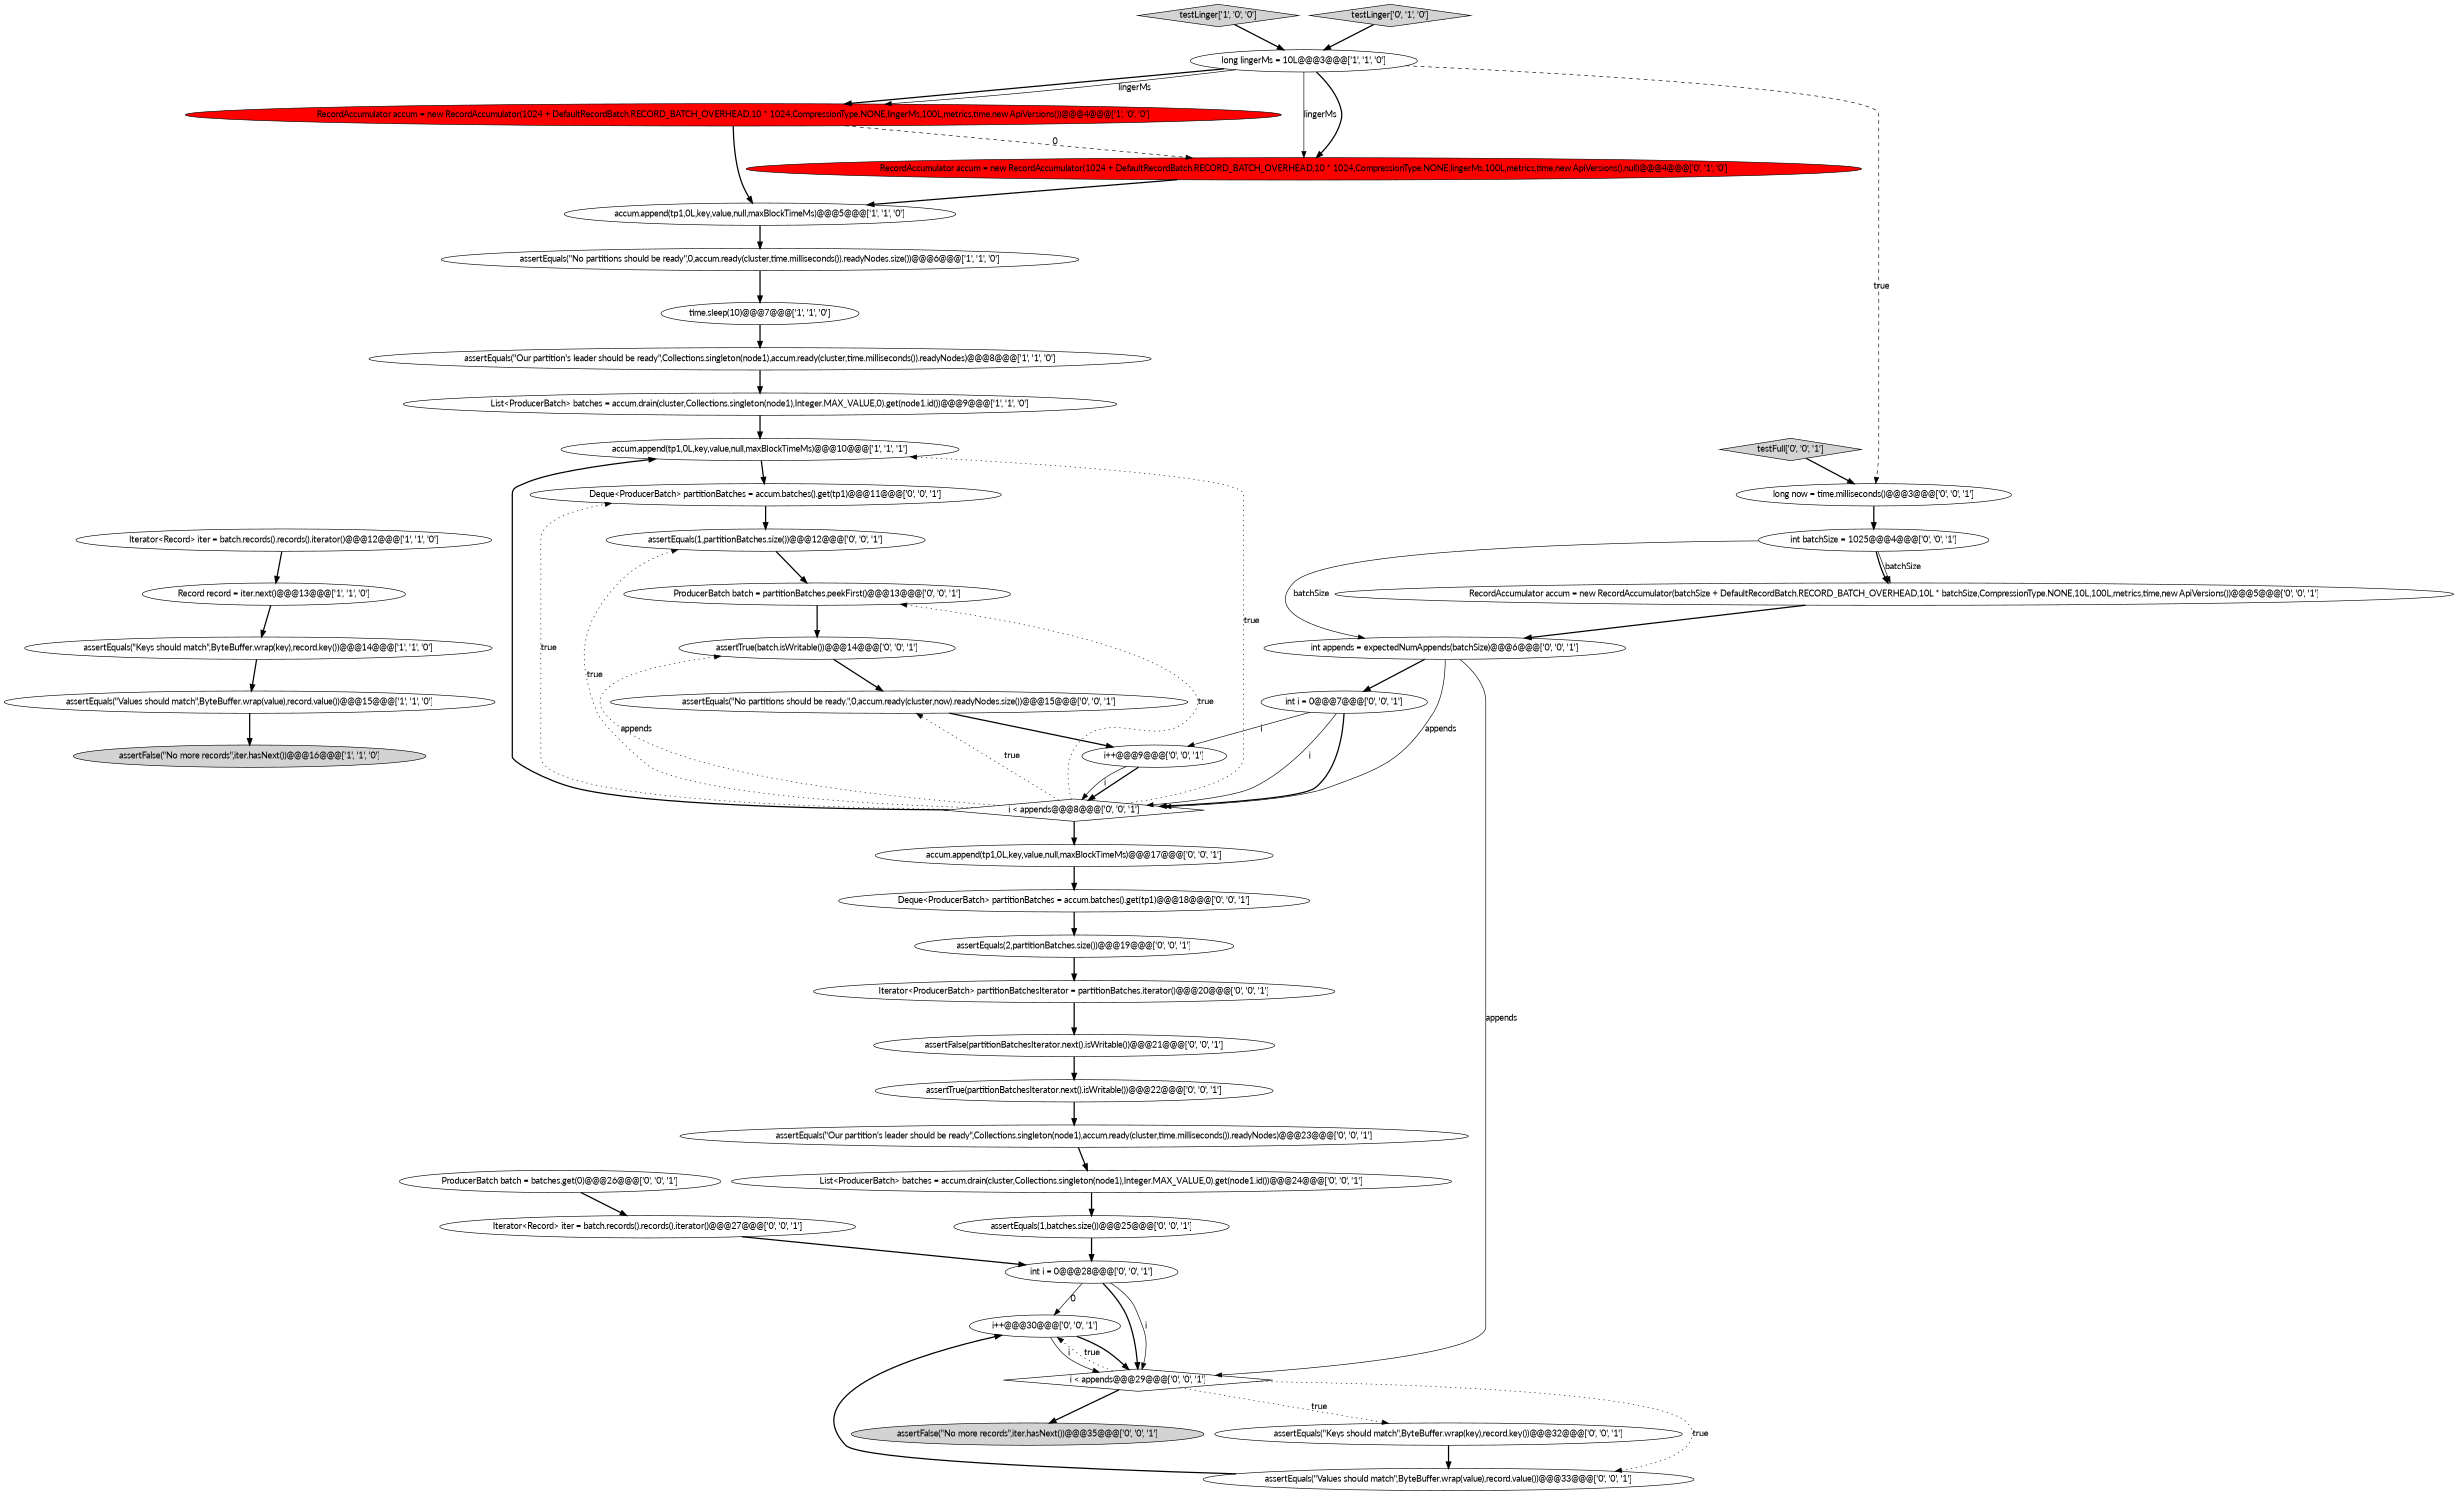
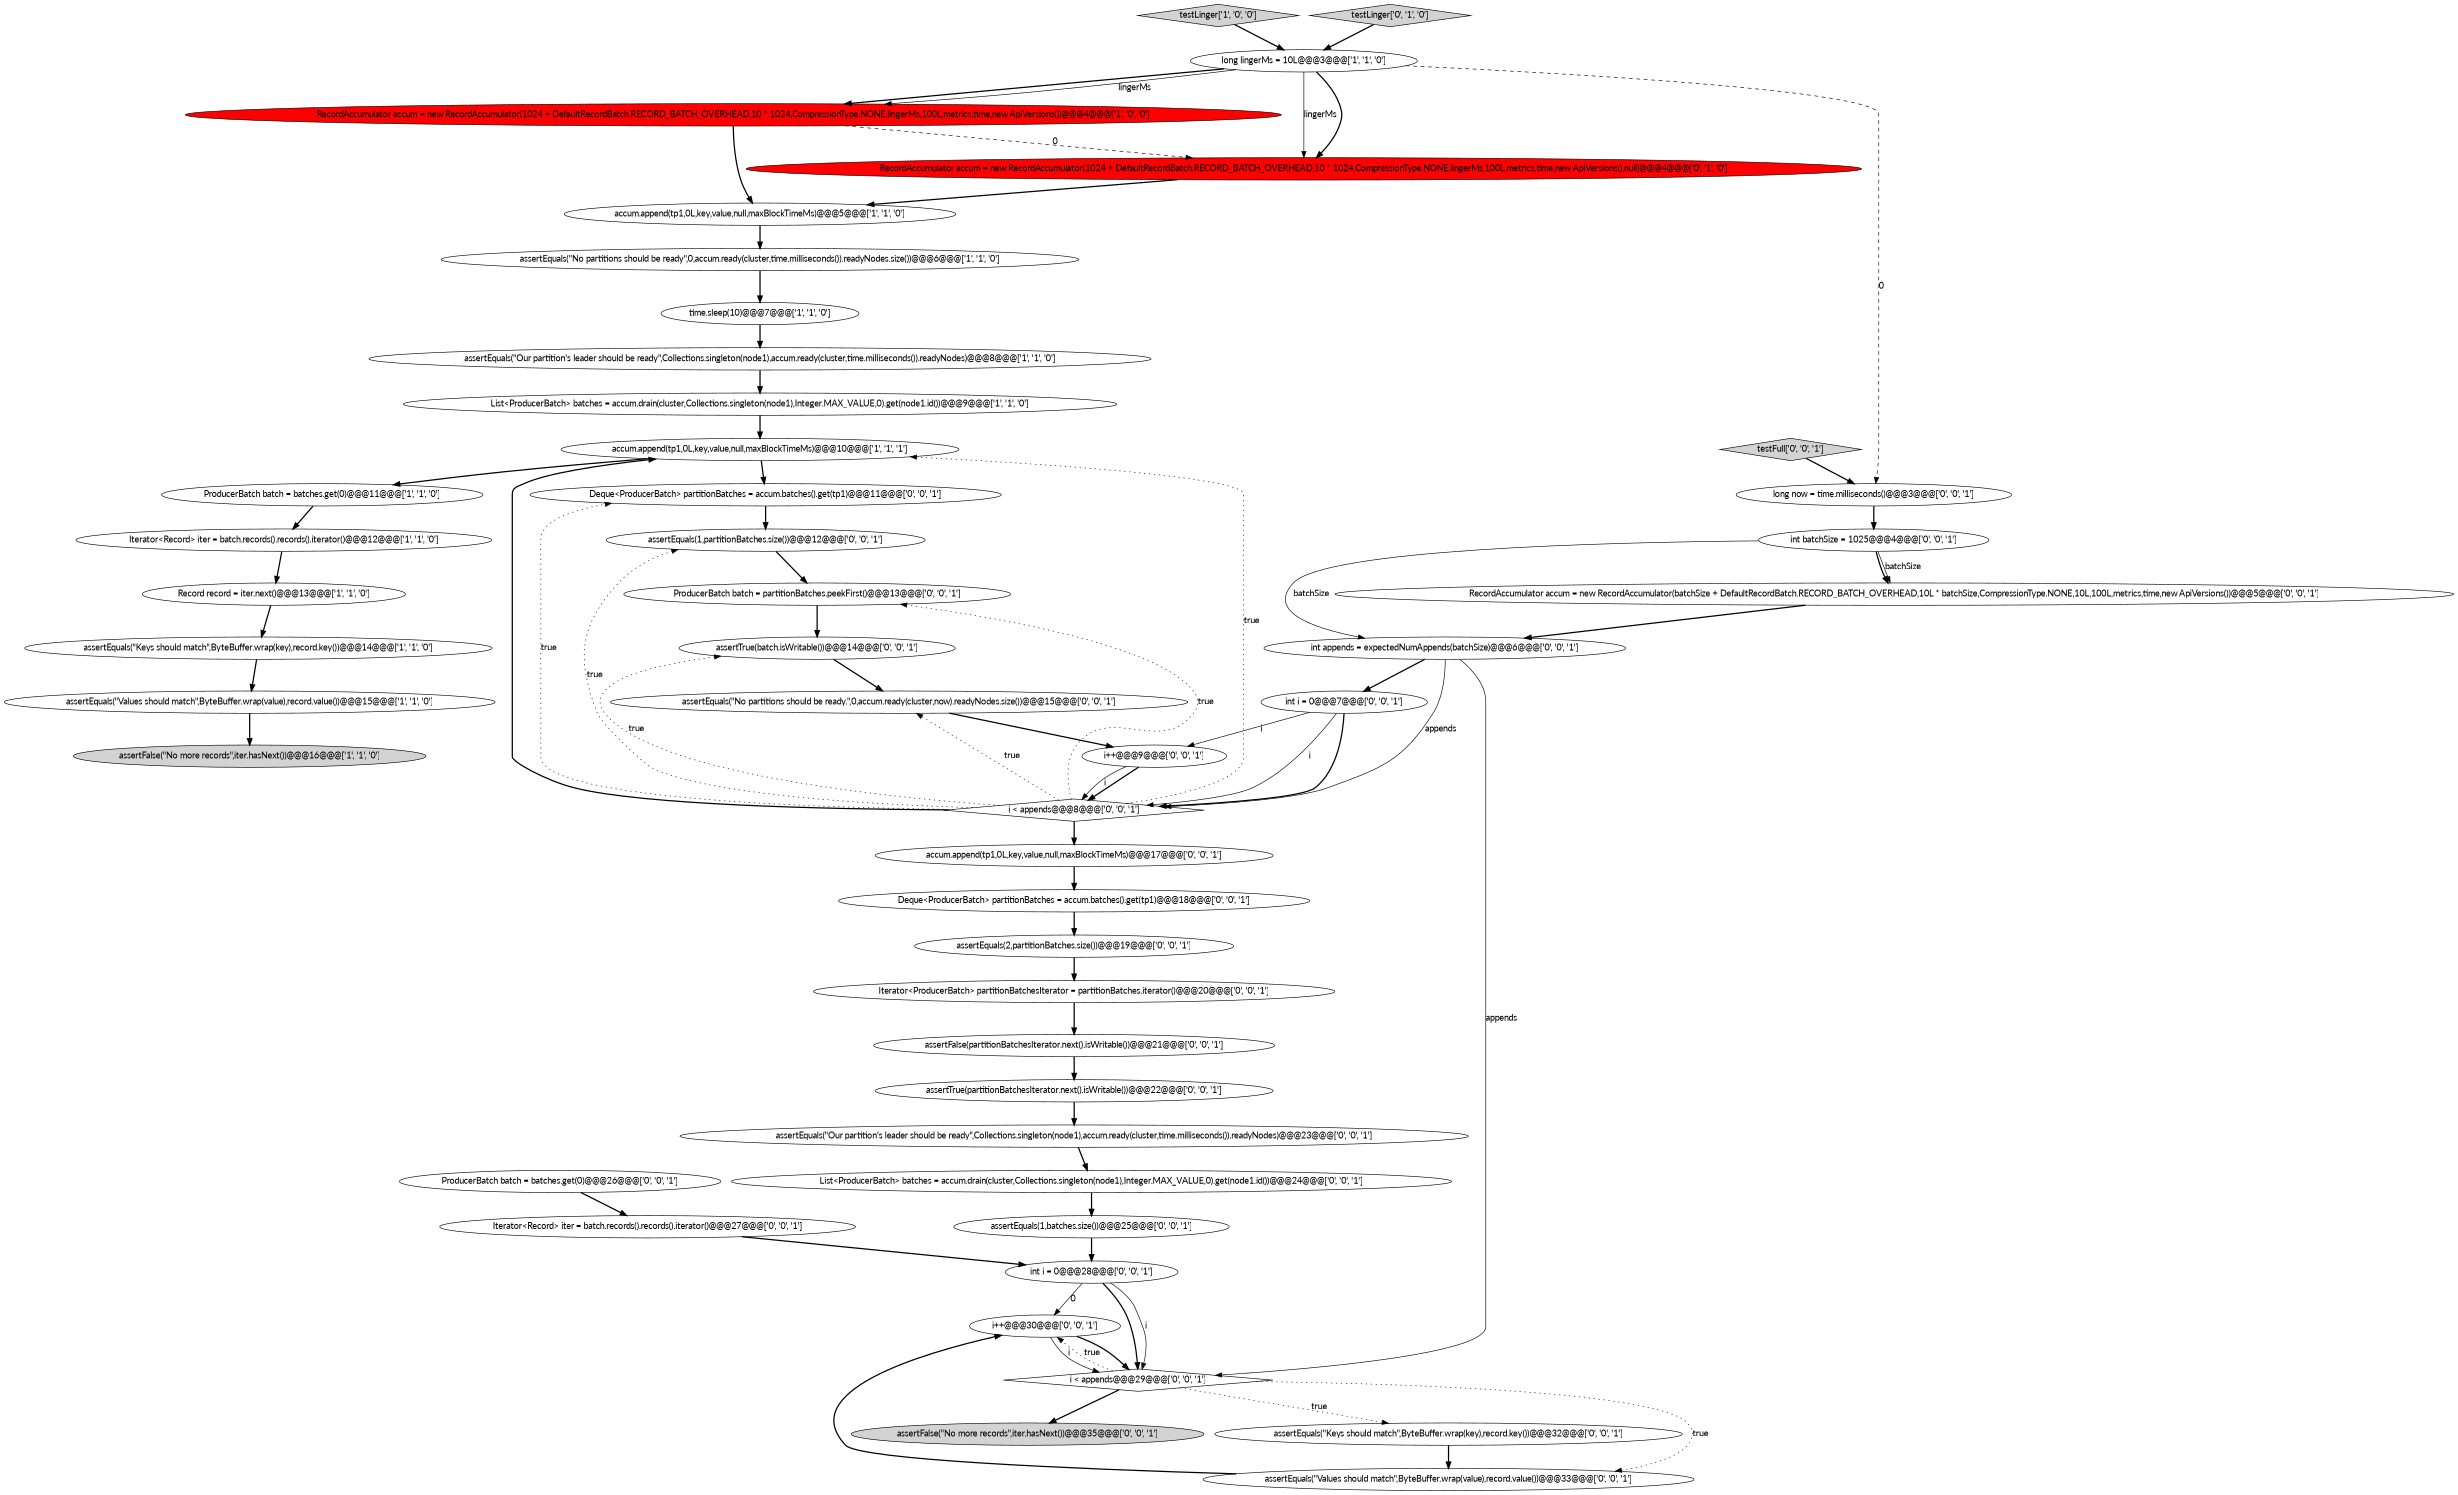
(1882, 287) -> (1882, 287)
none -> (322, 495)
(636, 729) -> (636, 729)
